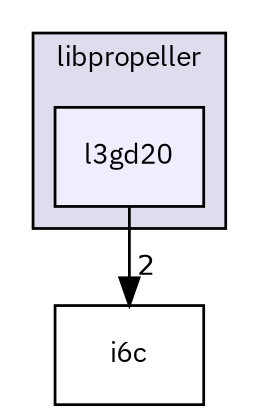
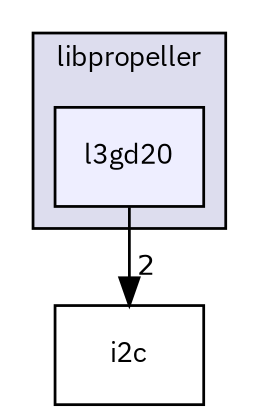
(129, 355) -> (129, 355)
